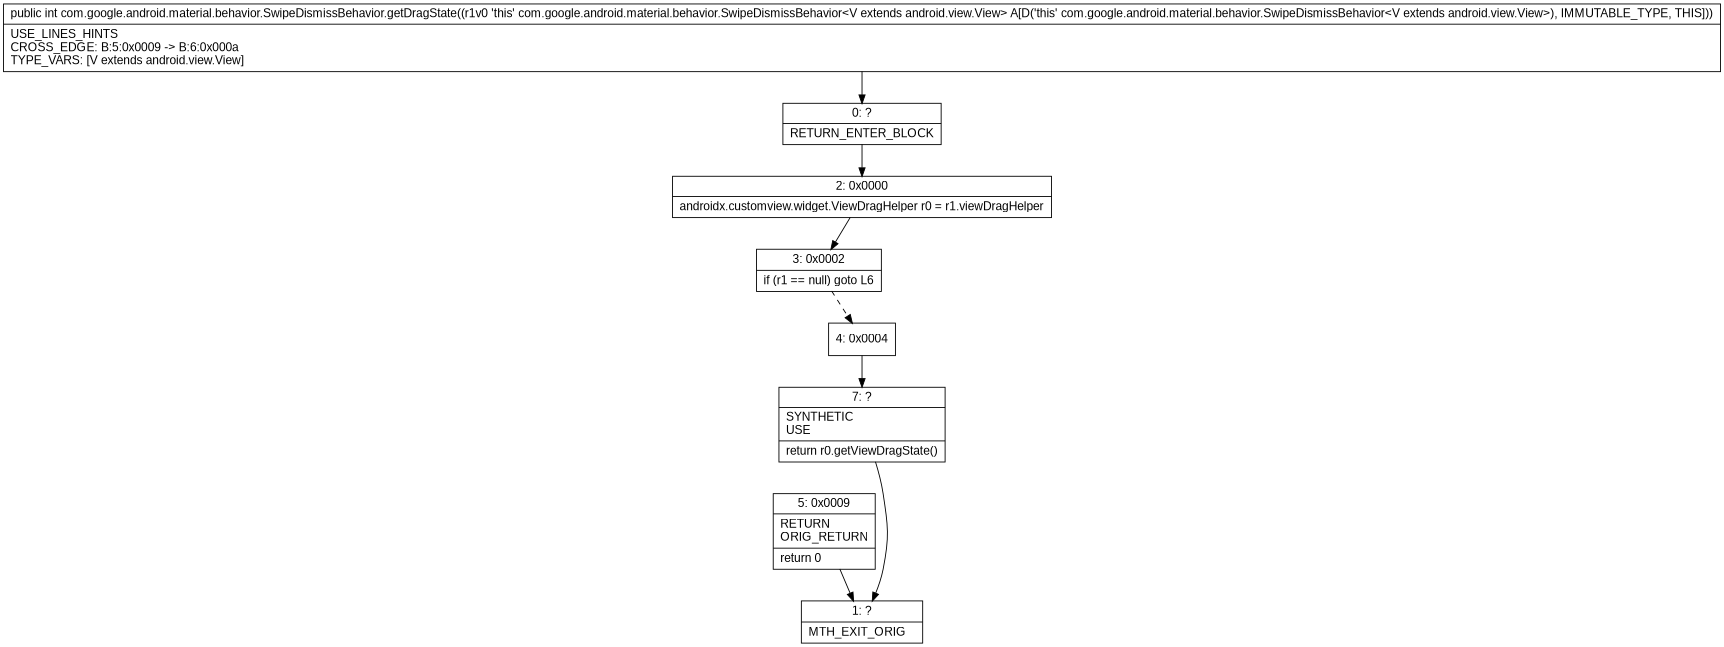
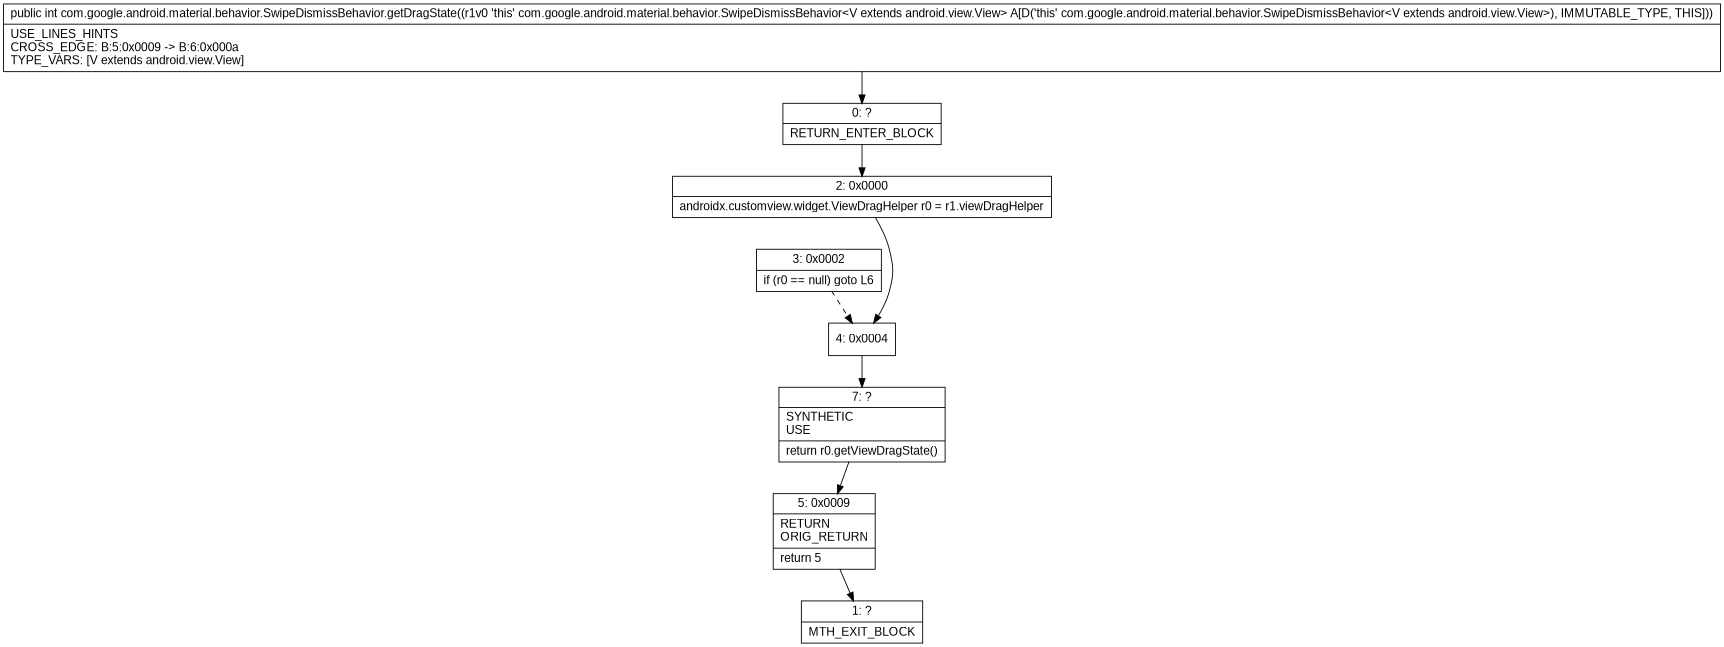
(843, 230) -> (893, 266)
(819, 280) -> (819, 280)
(887, 528) -> (845, 474)
(801, 558) -> (801, 558)
(858, 632) -> (862, 632)
